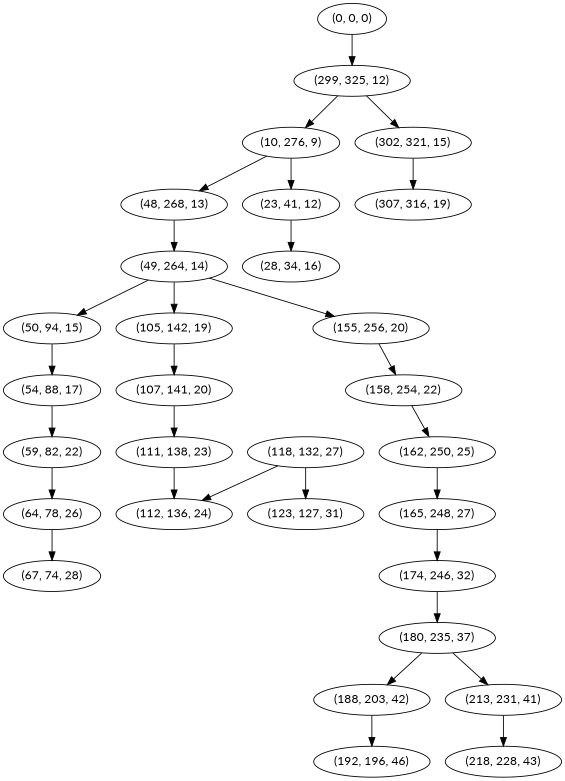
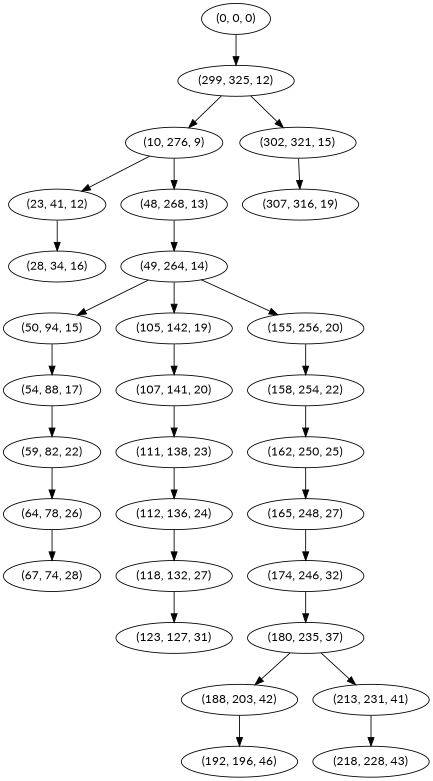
(244, 481) -> (174, 541)
